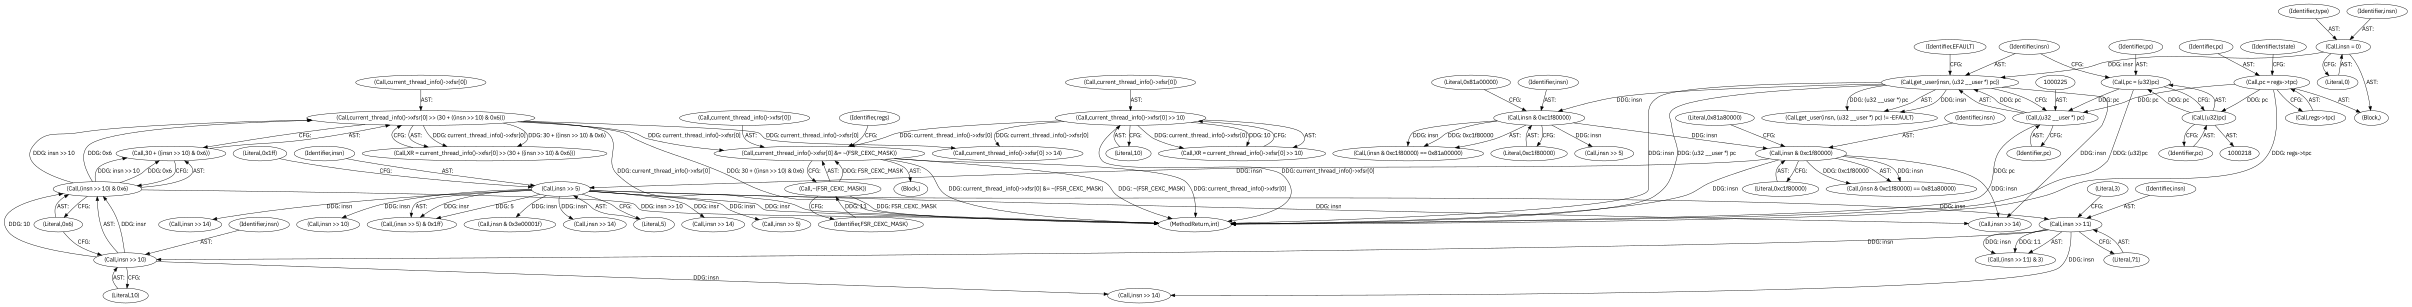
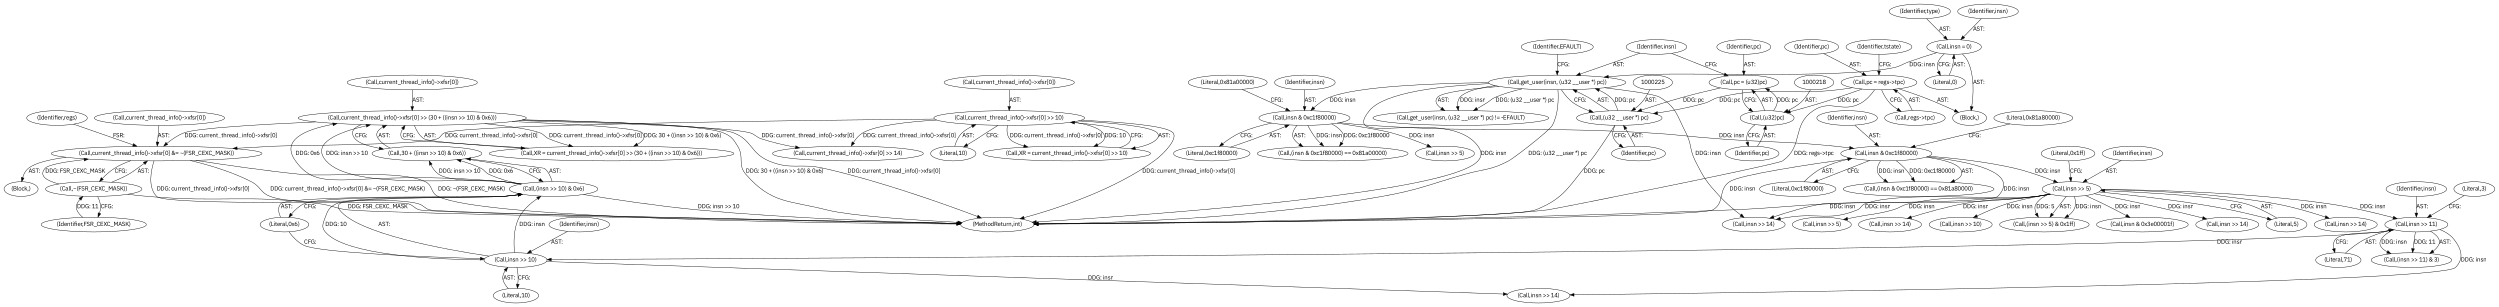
(2223, 134) -> (1801, 102)
(872, 136) -> (119, 136)
(1881, 211) -> none
